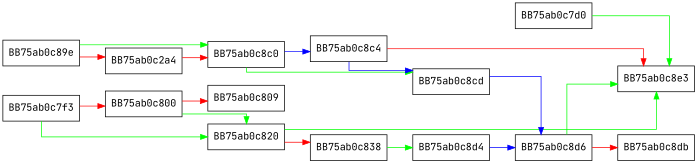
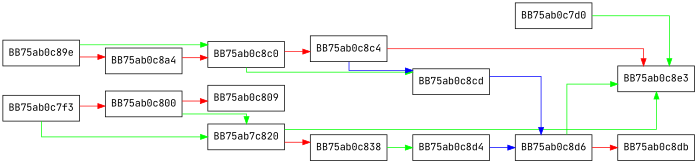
(294, 52) -> (294, 52)
(144, 61) -> (144, 61)
(246, 137) -> (246, 137)
